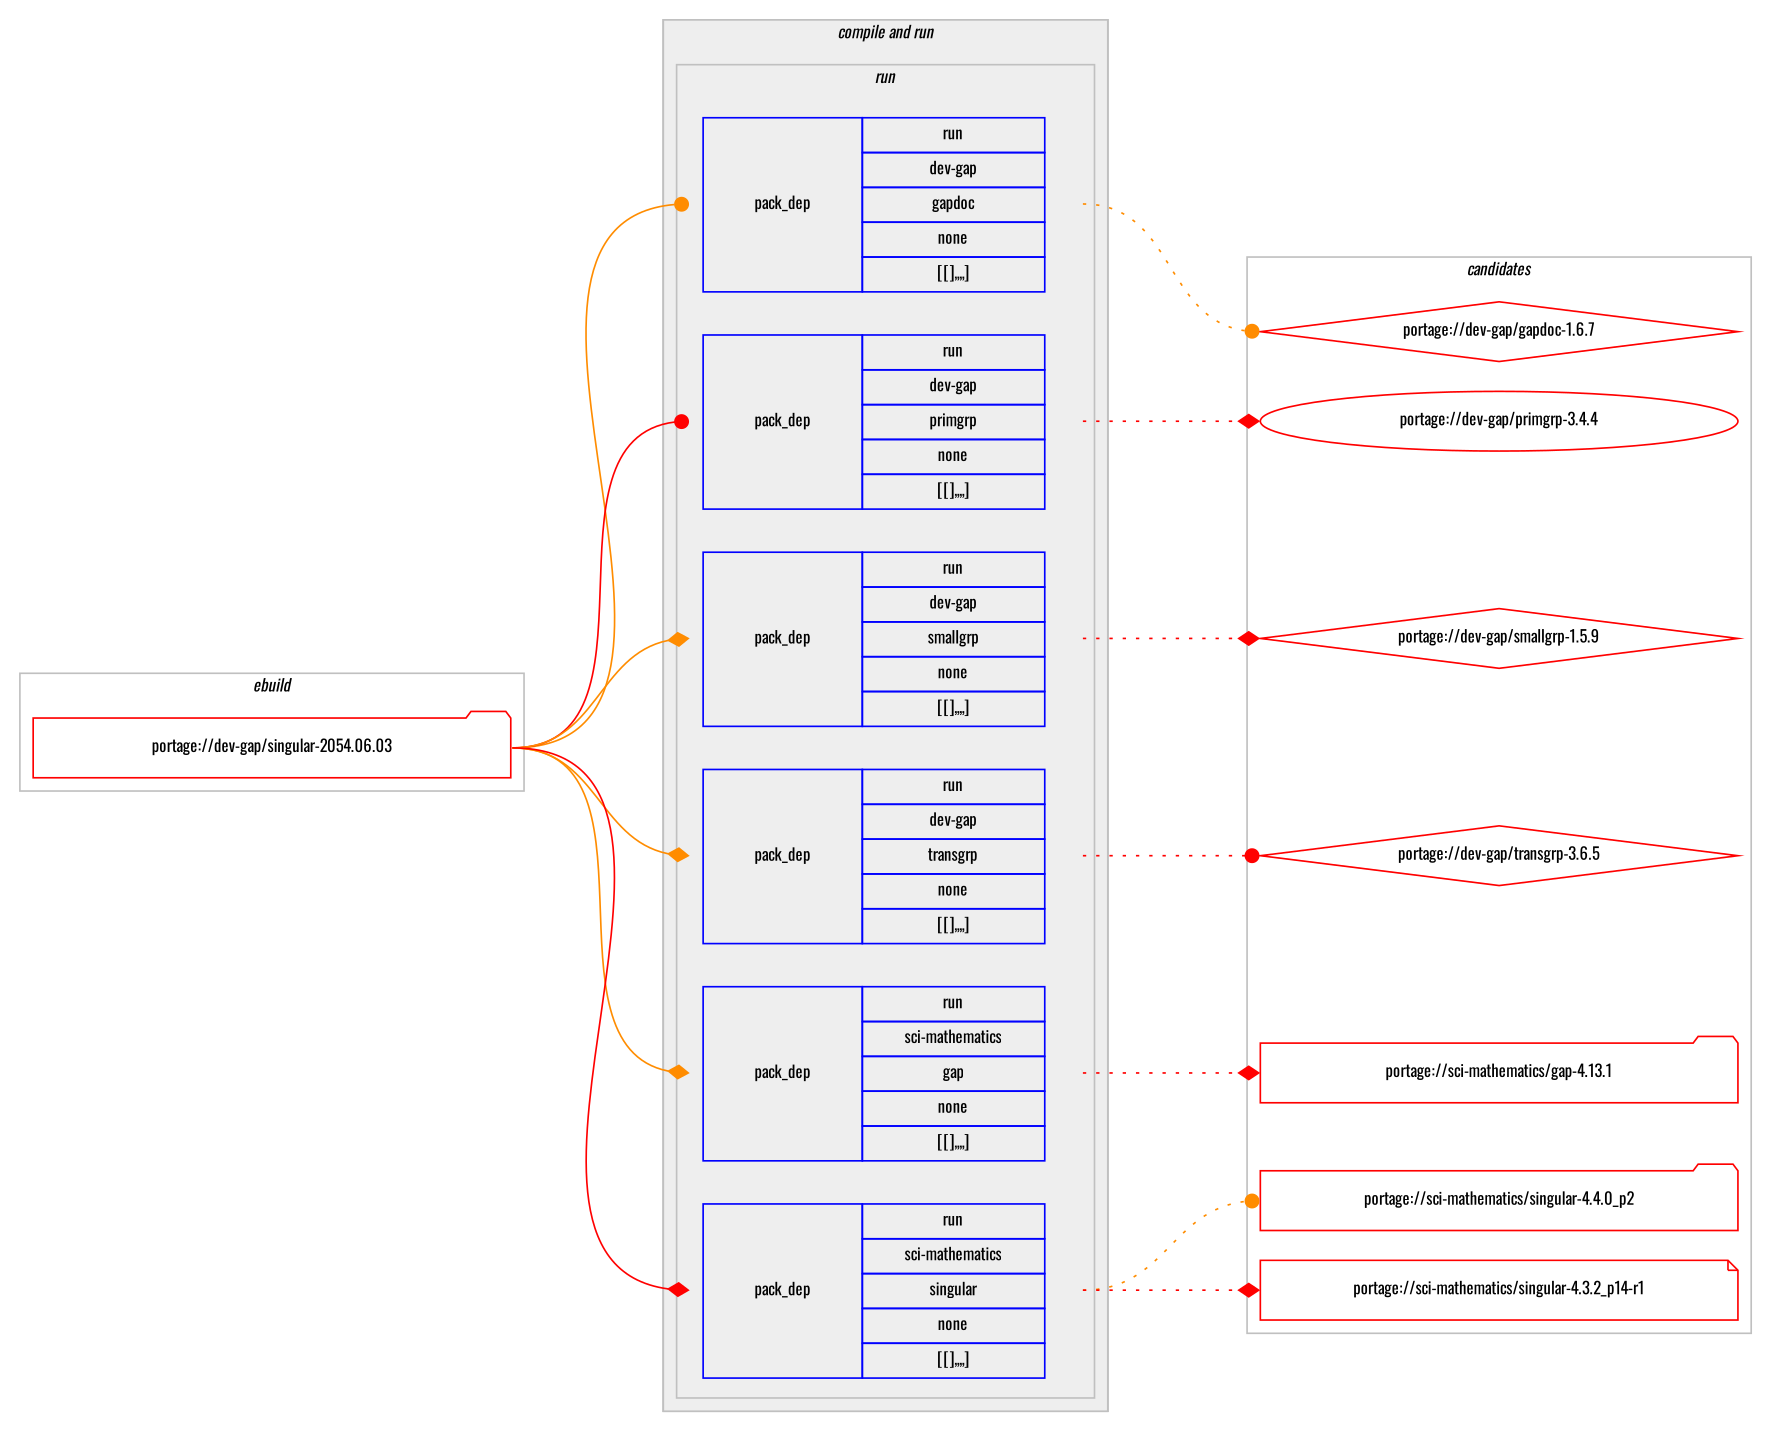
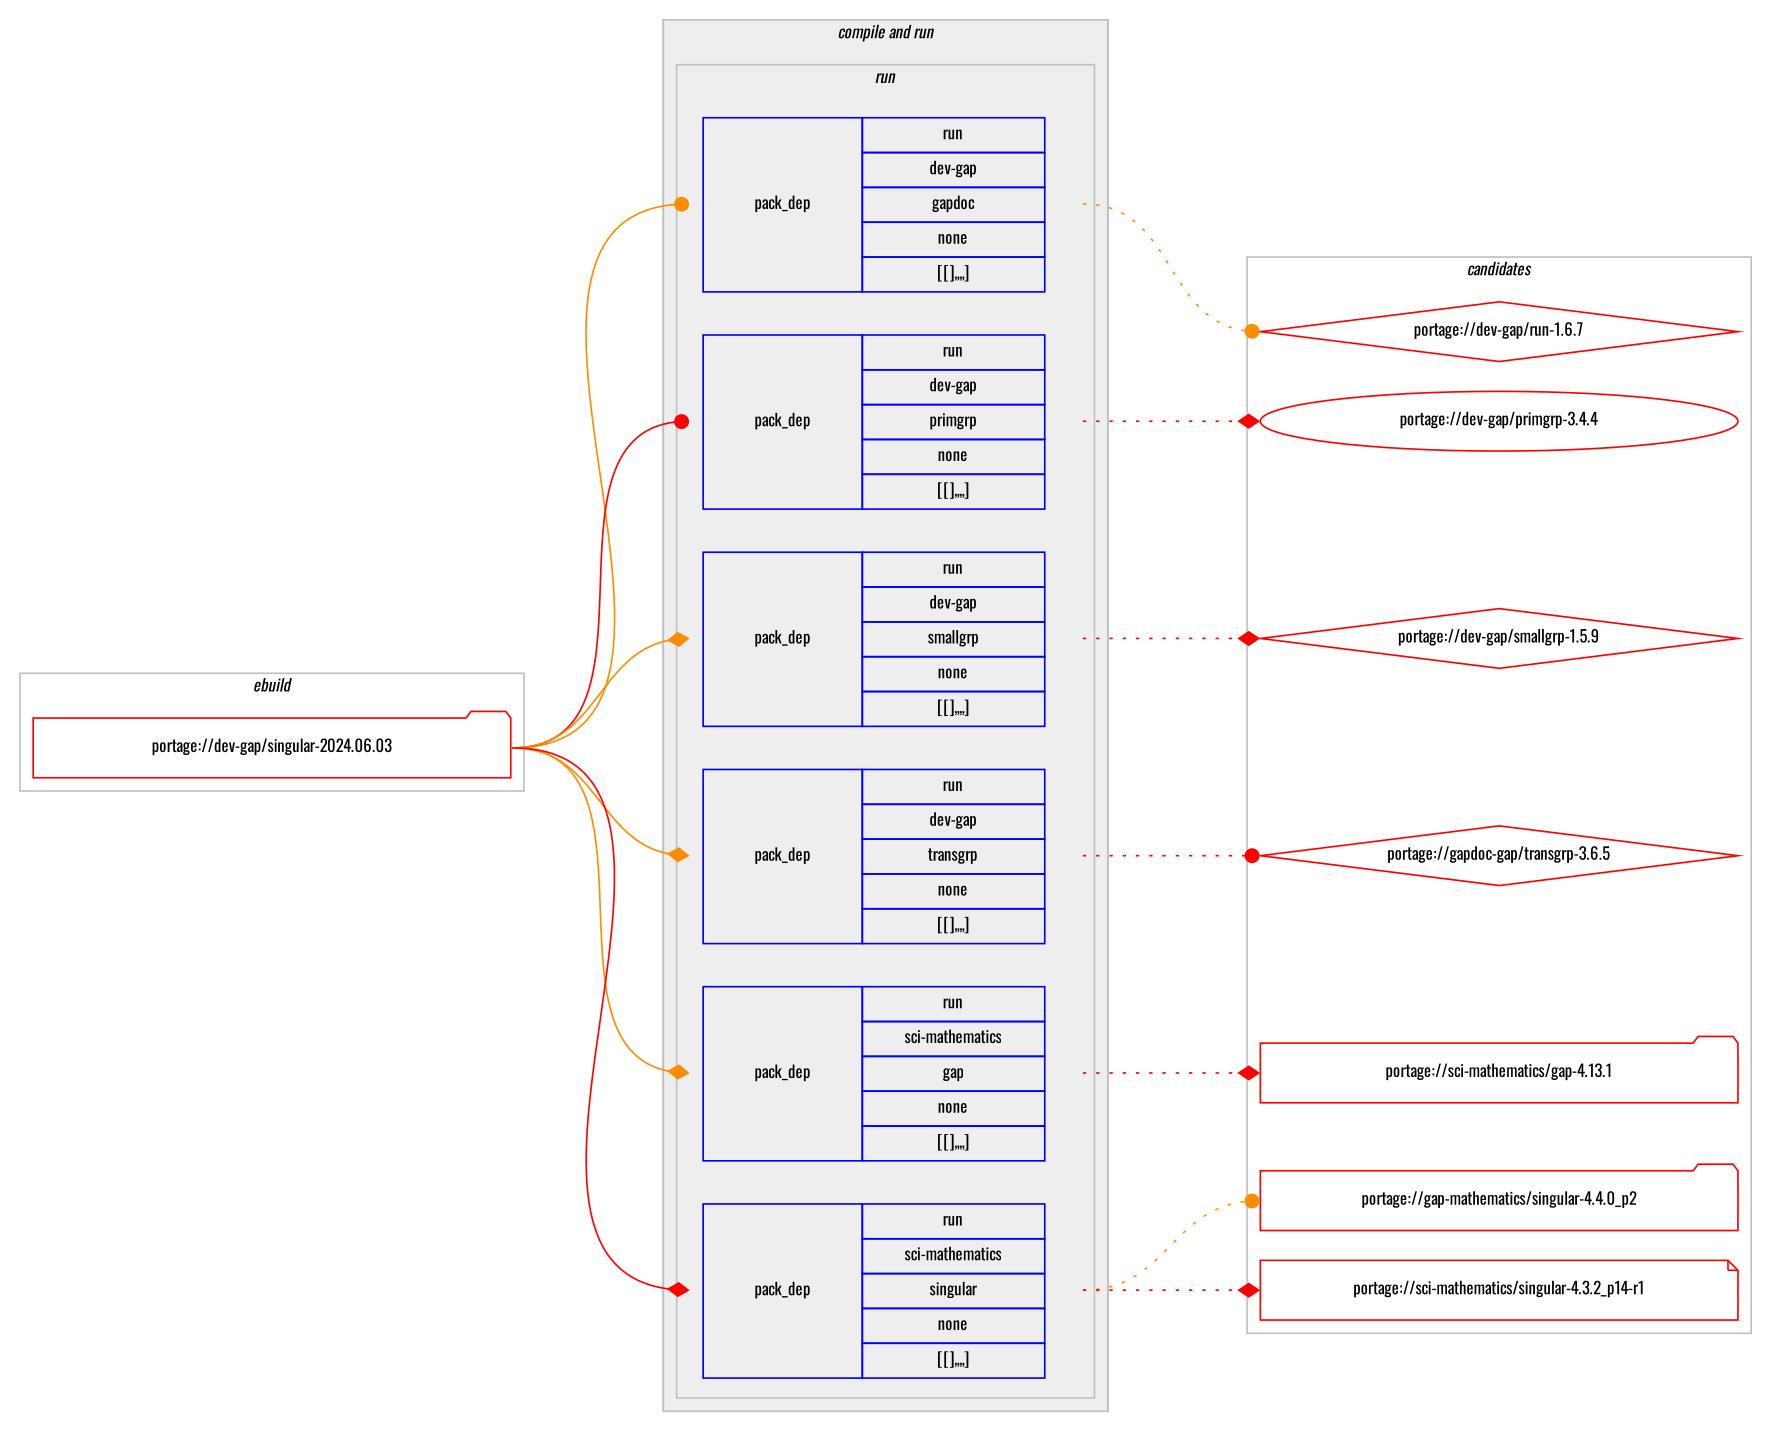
(1499, 332) -> (1499, 332)
(272, 748) -> (272, 748)
(1499, 856) -> (1499, 856)
(1499, 1201) -> (1499, 1201)
